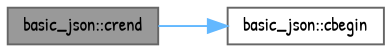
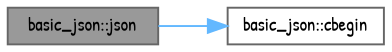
(83, 26) -> (83, 26)
